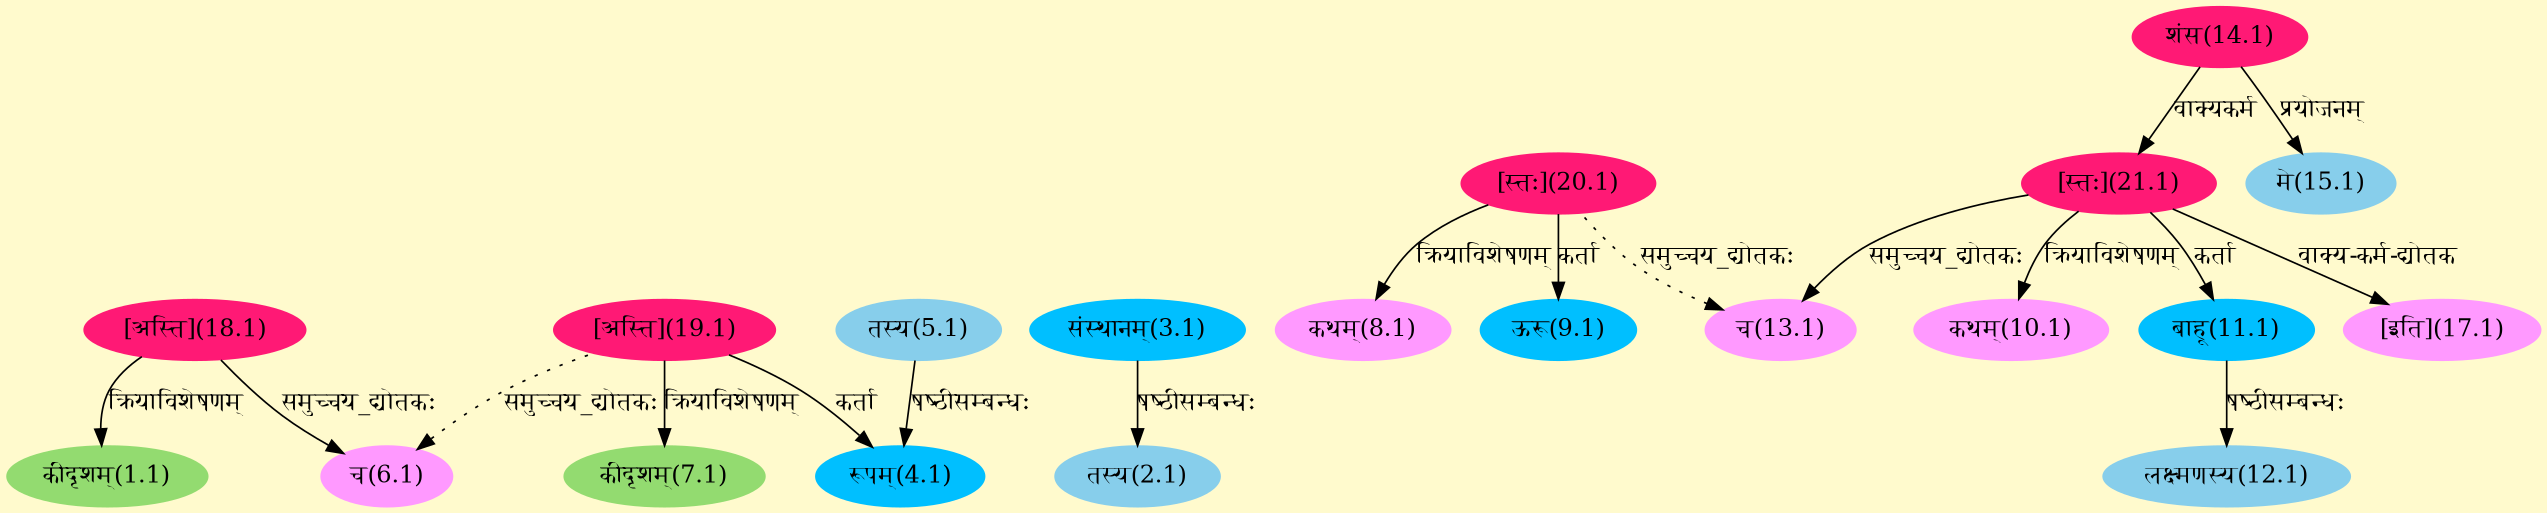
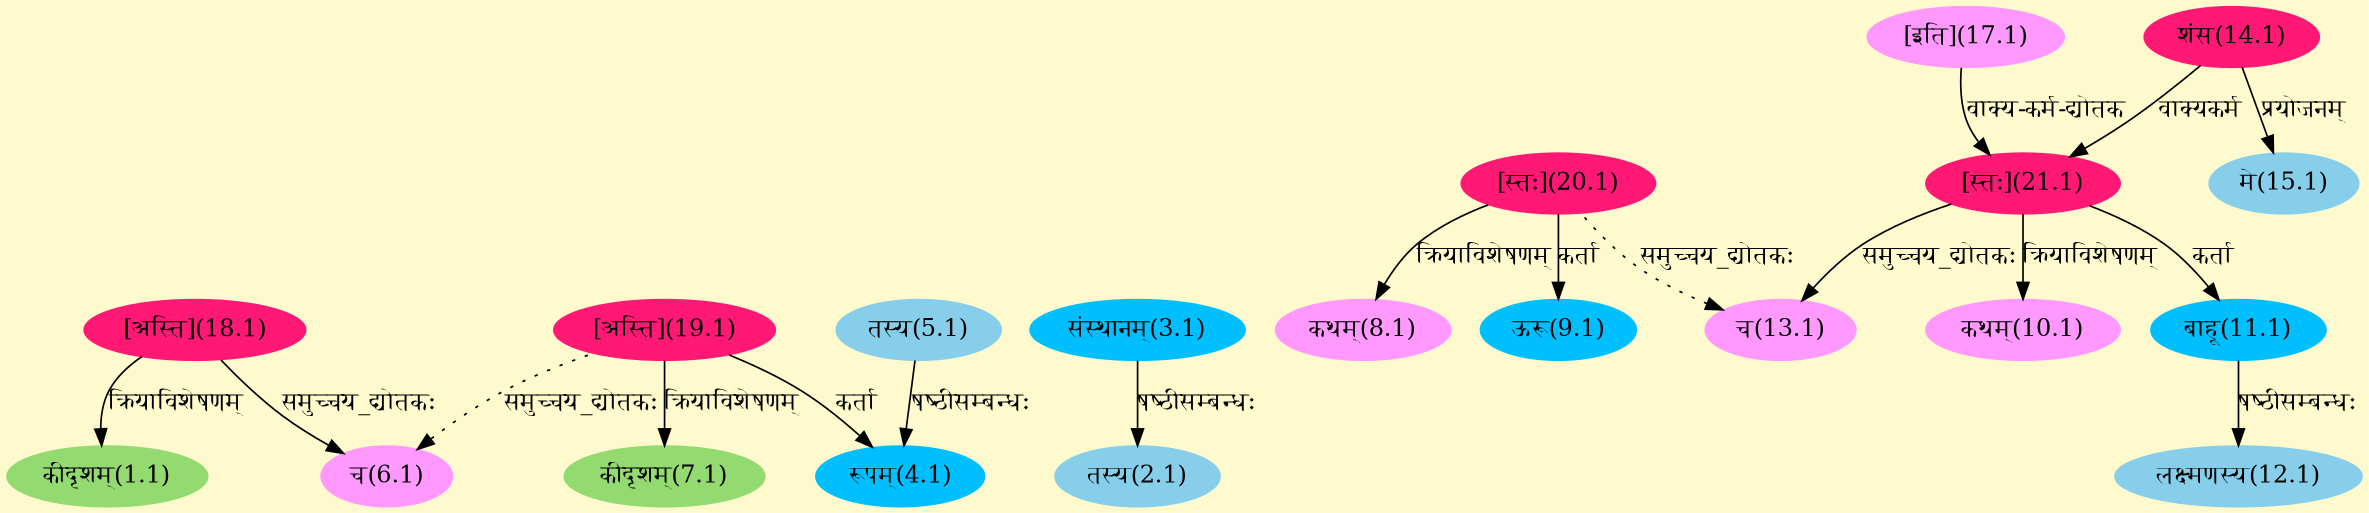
(2273, 253) -> (1963, 107)
